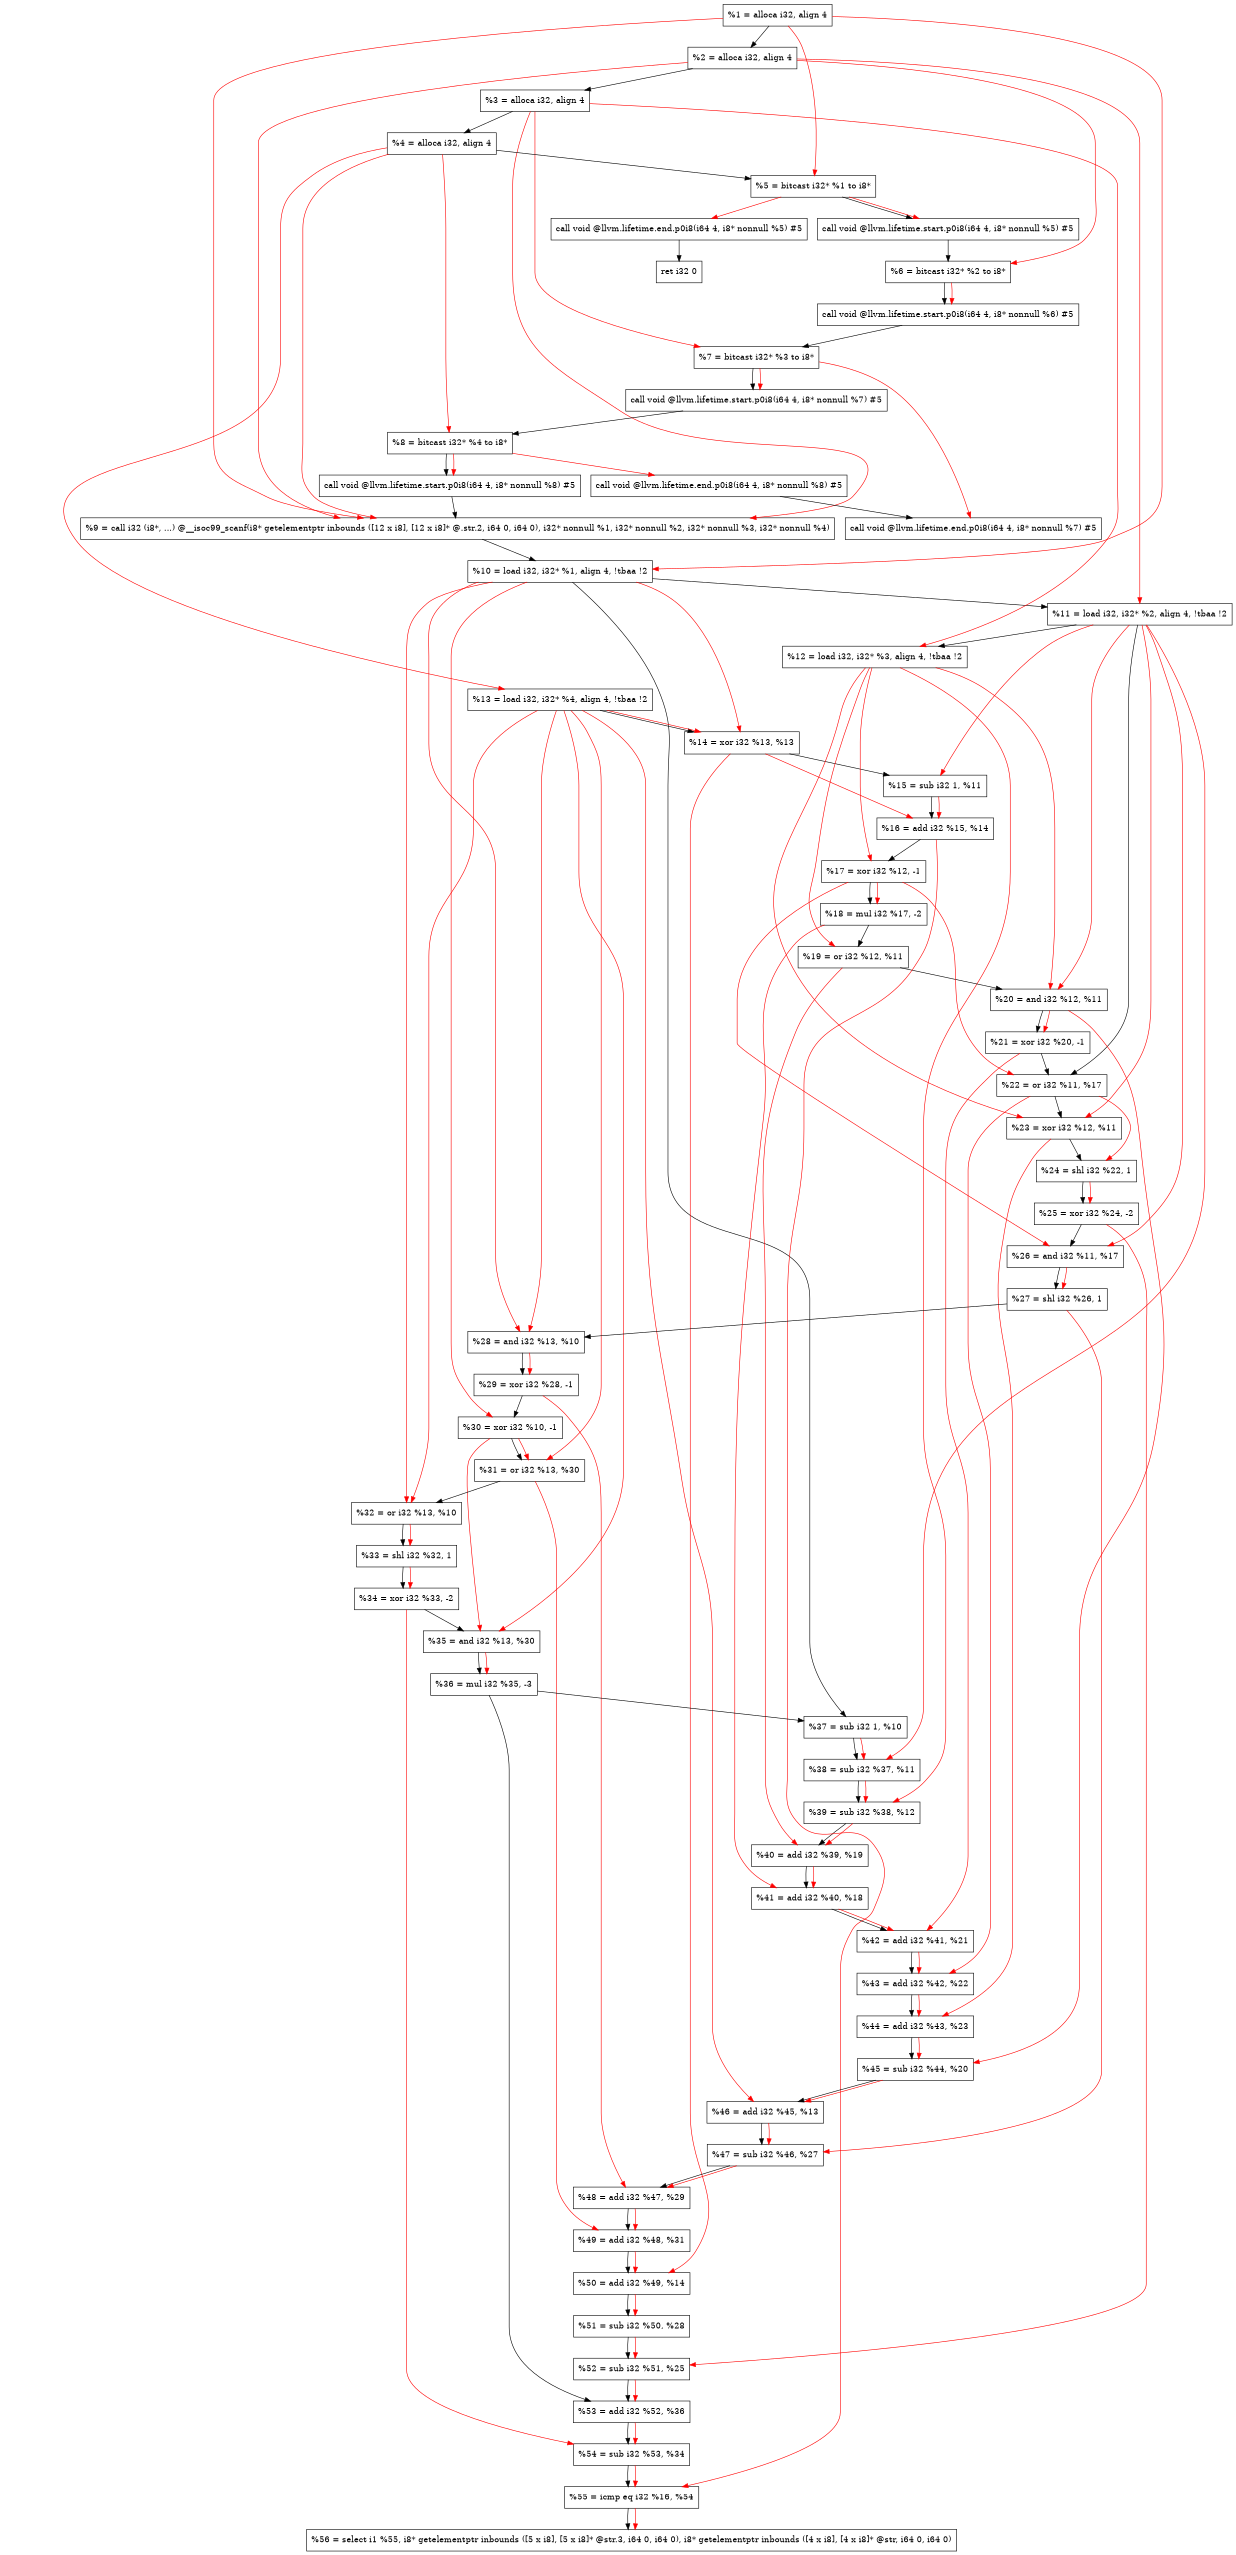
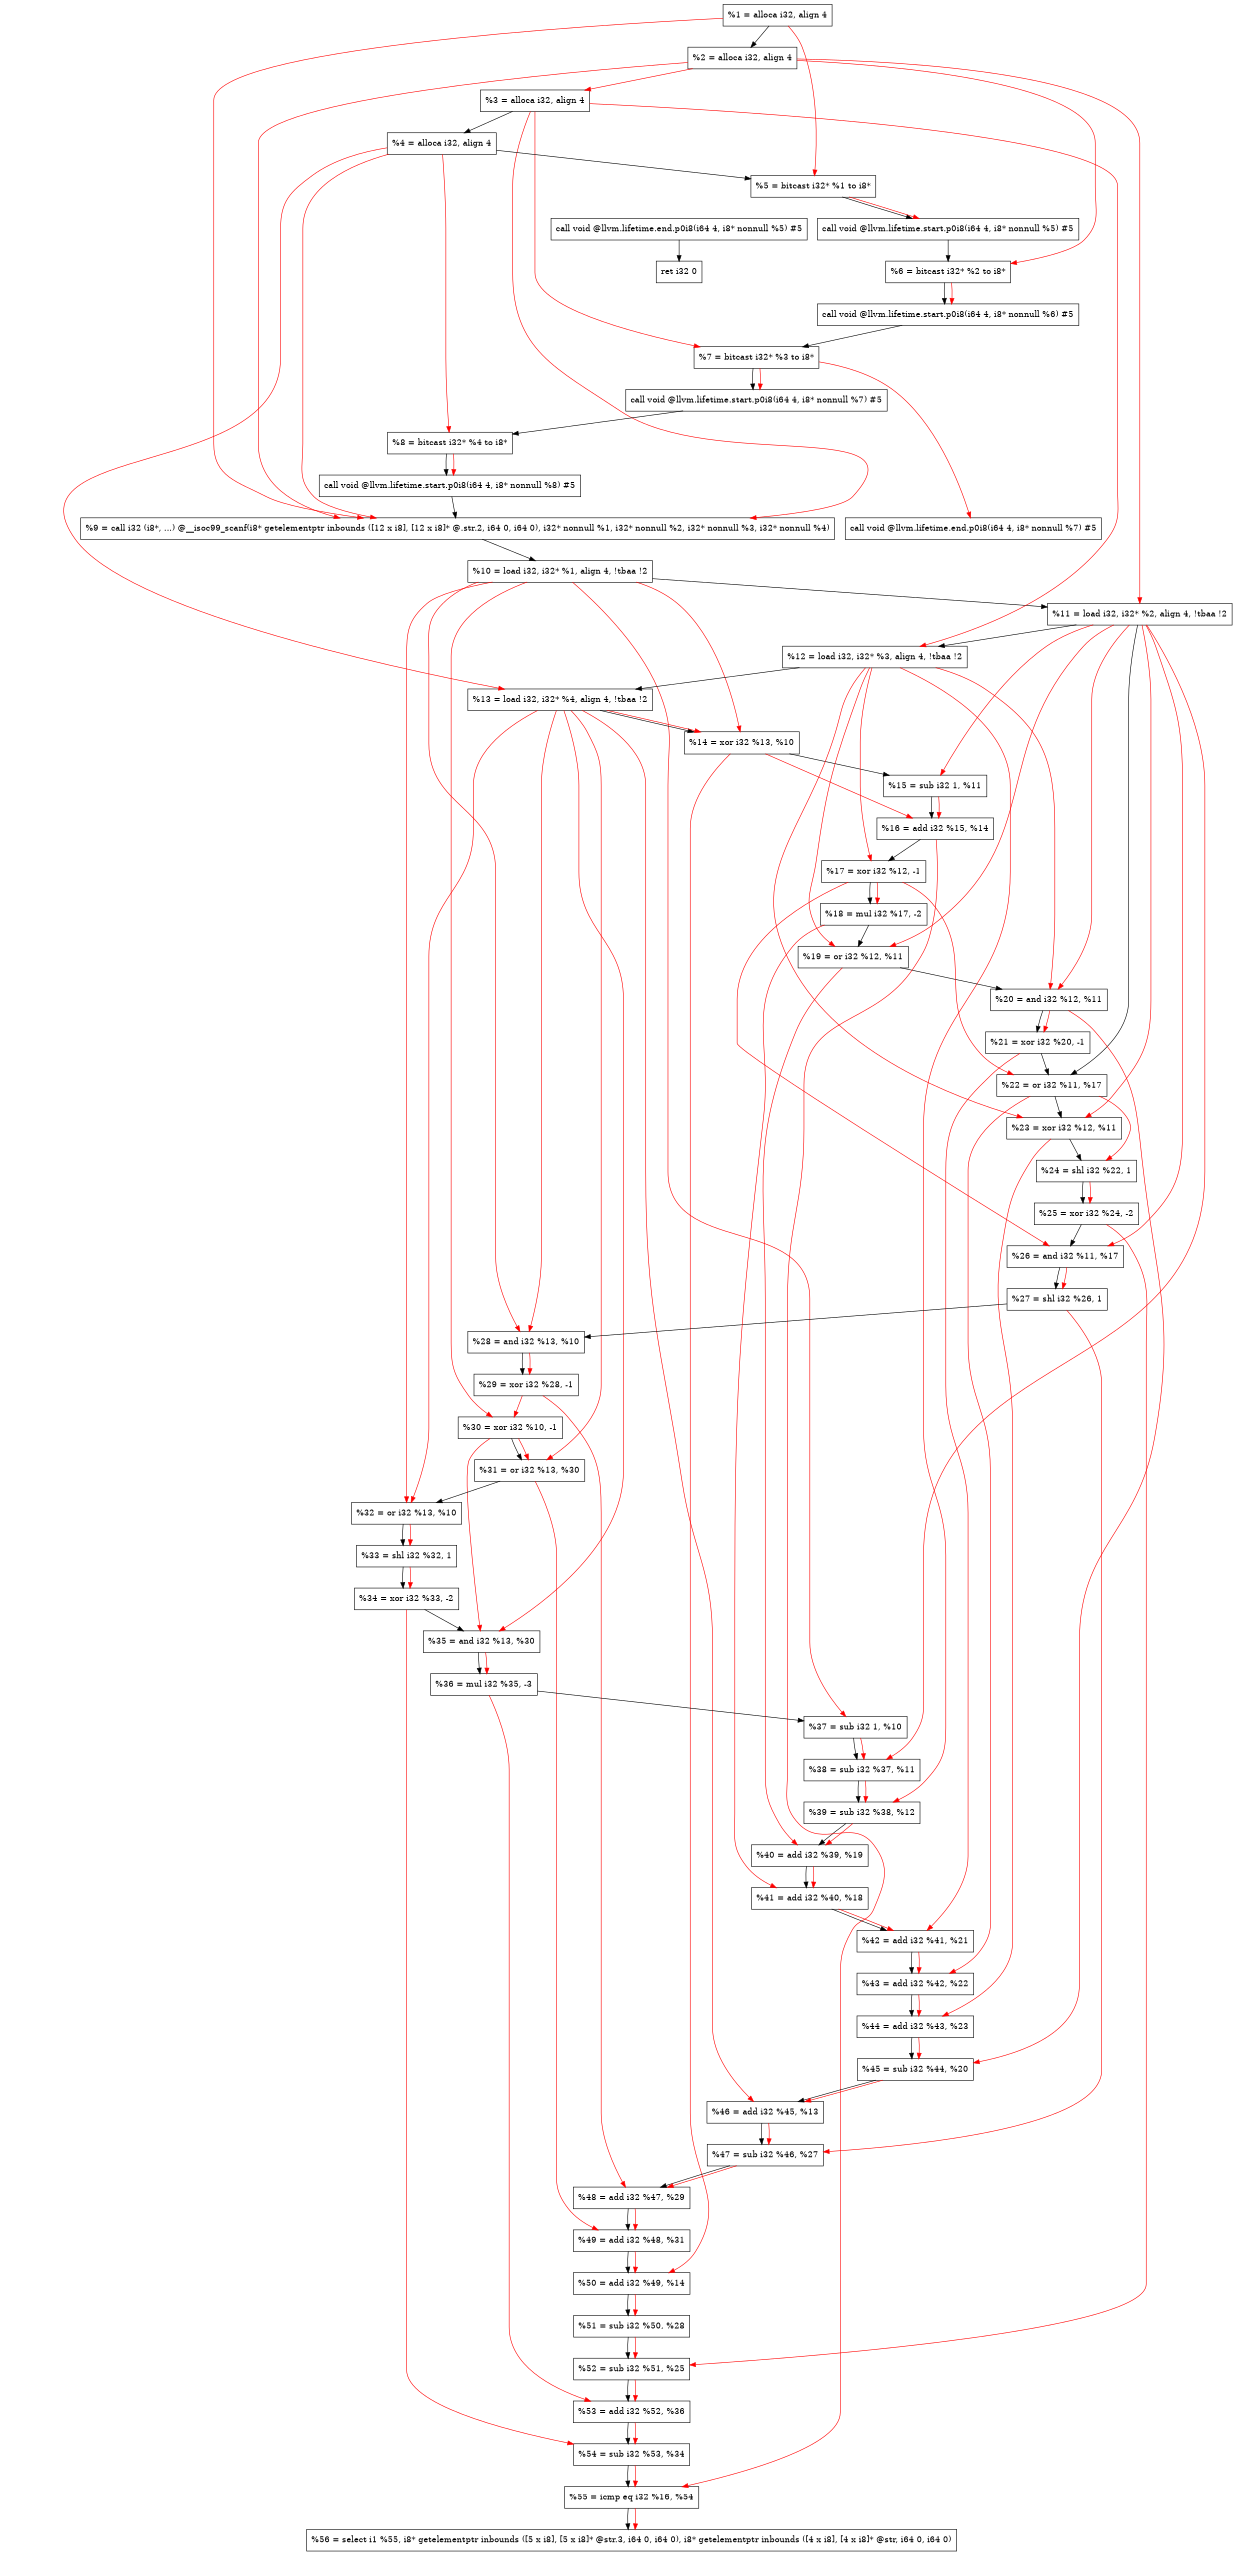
(642, 79) -> (642, 79)
(749, 207) -> none
(1162, 382) -> none
(719, 486) -> none
none -> (721, 678)
(742, 743) -> (742, 743)
none -> (1015, 793)
(669, 1175) -> (669, 1175)
(519, 1404) -> (519, 1404)
(509, 2065) -> (509, 2065)
